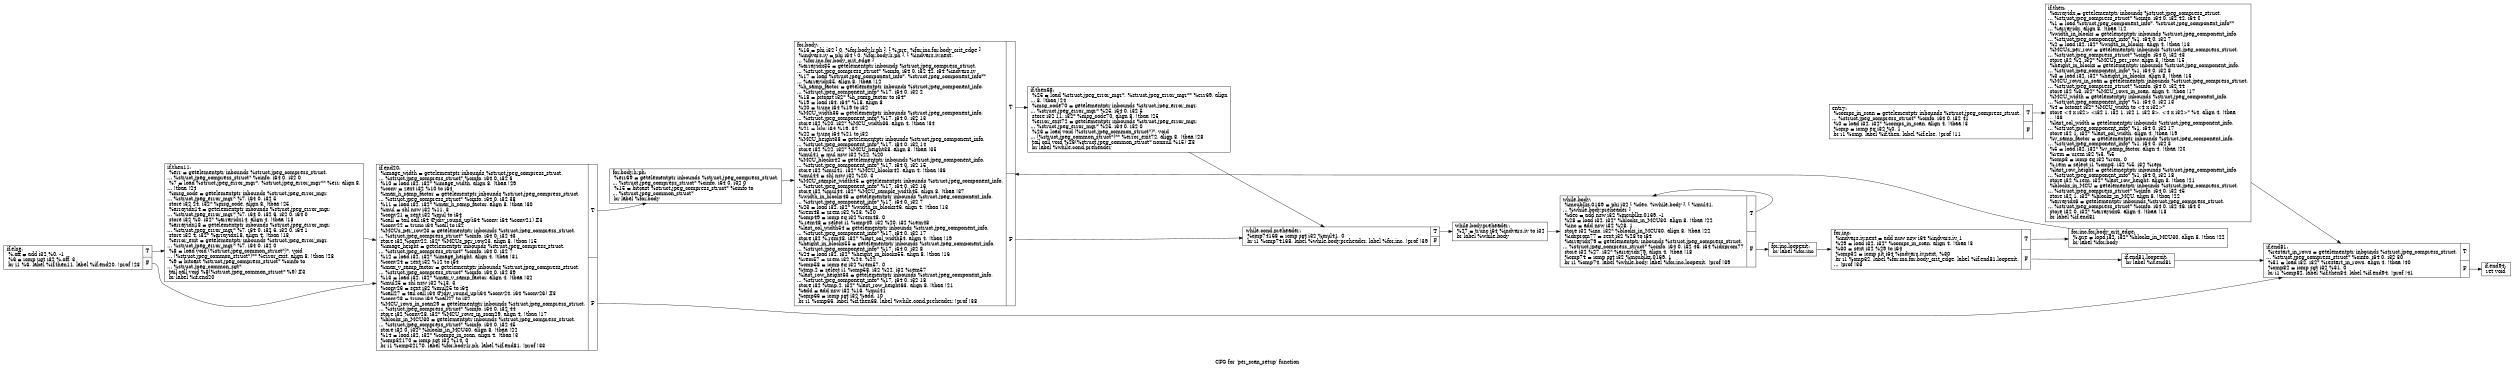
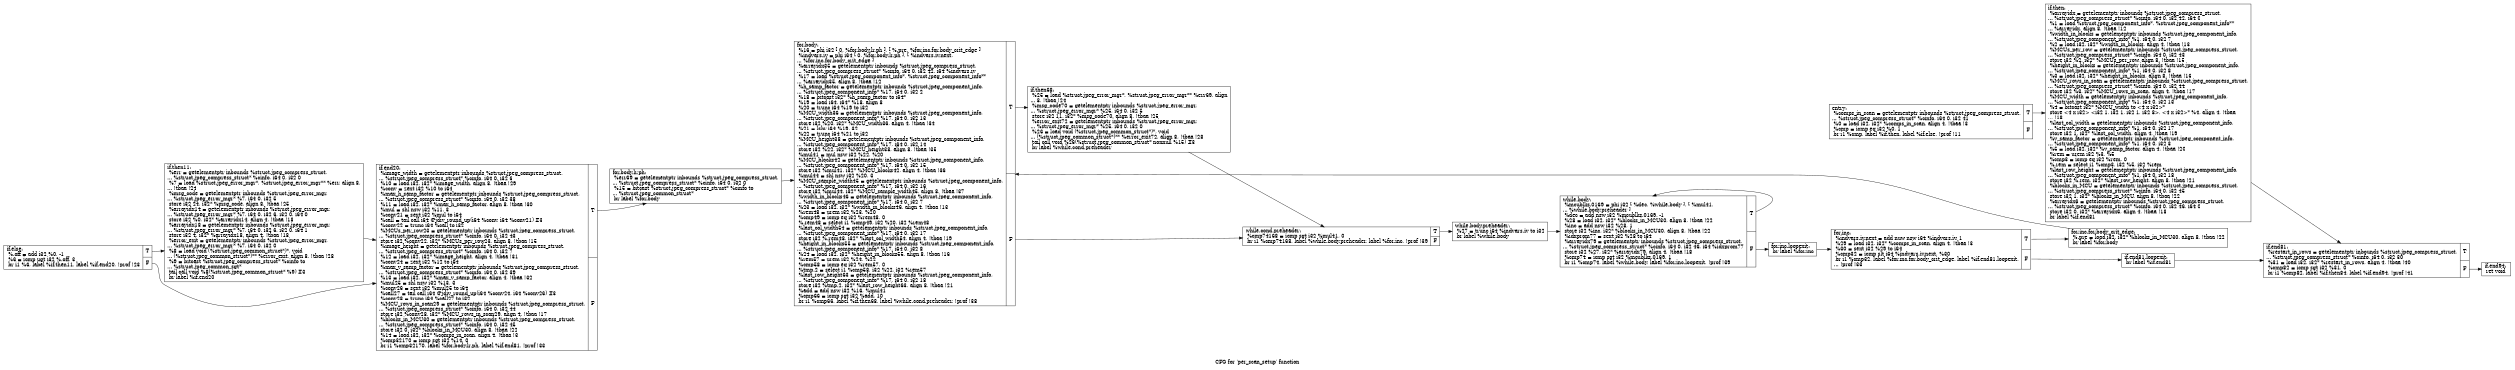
(2056, 118) -> (2056, 118)
(1439, 316) -> none
